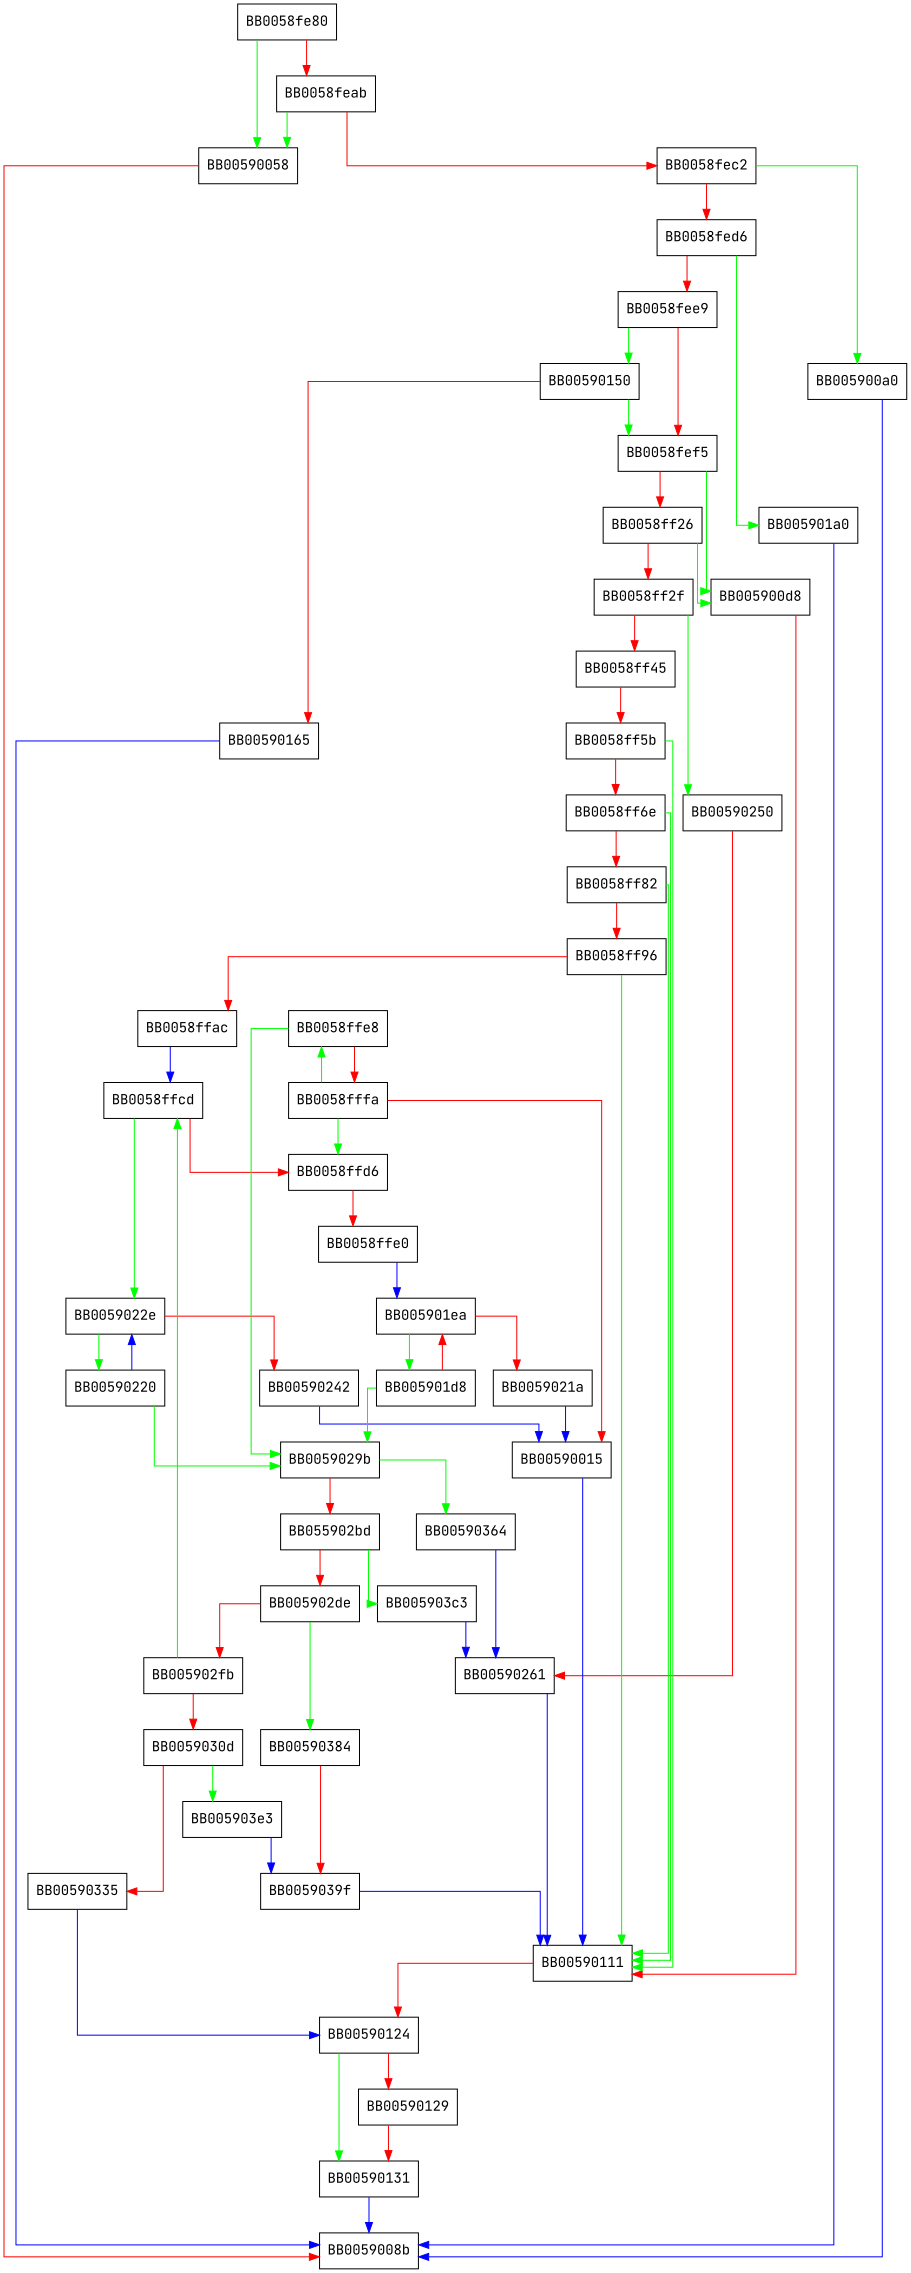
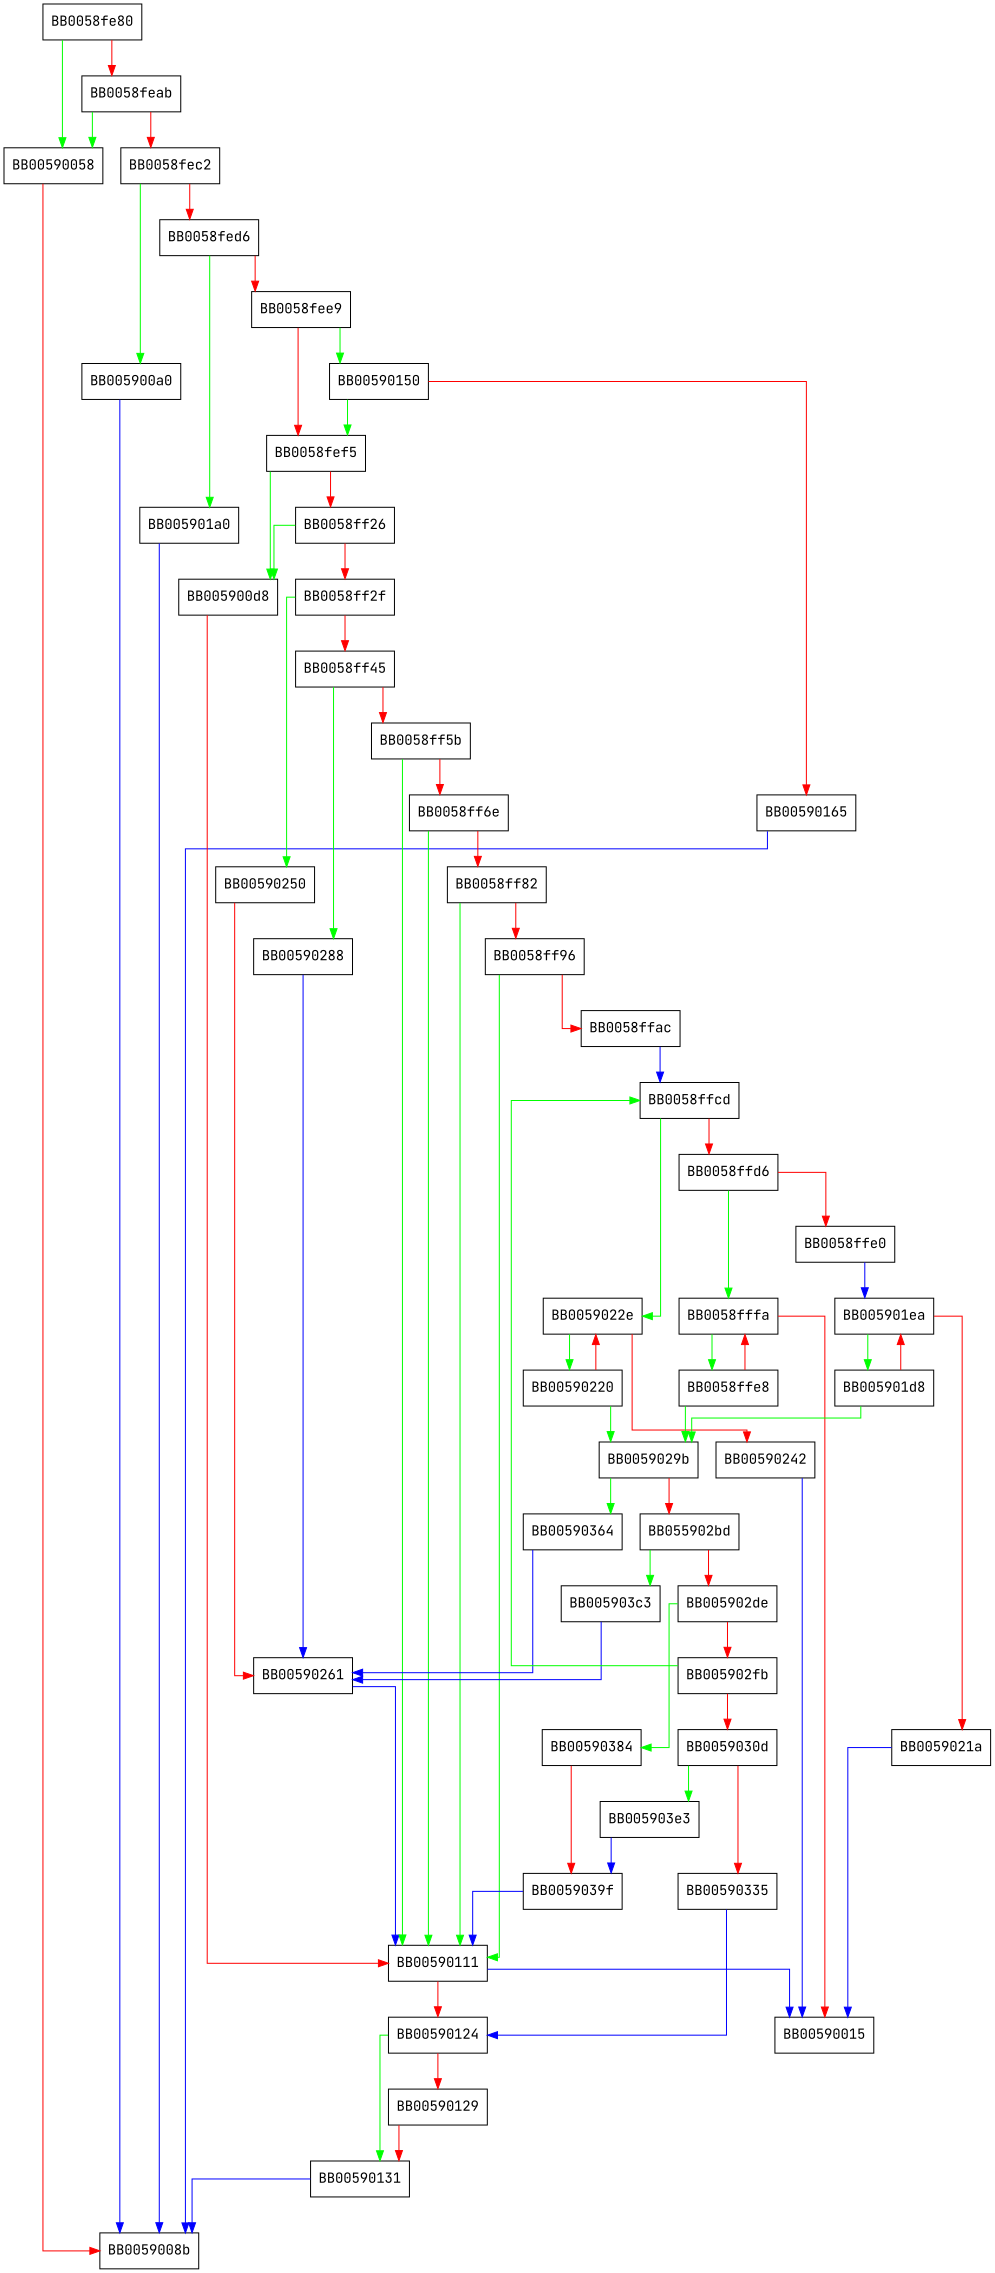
none -> (303, 957)
(338, 1131) -> (728, 1239)
(132, 1357) -> (596, 1357)
(583, 1707) -> (658, 1969)
